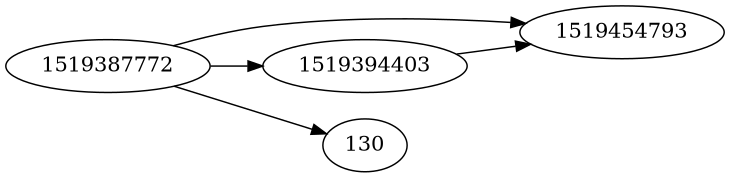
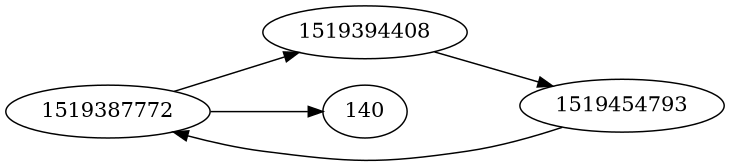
(341, 20) -> (376, 160)
(365, 66) -> (365, 32)
(365, 145) -> (365, 112)
